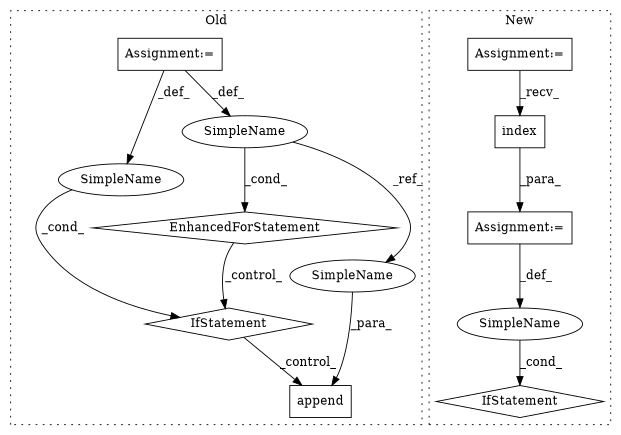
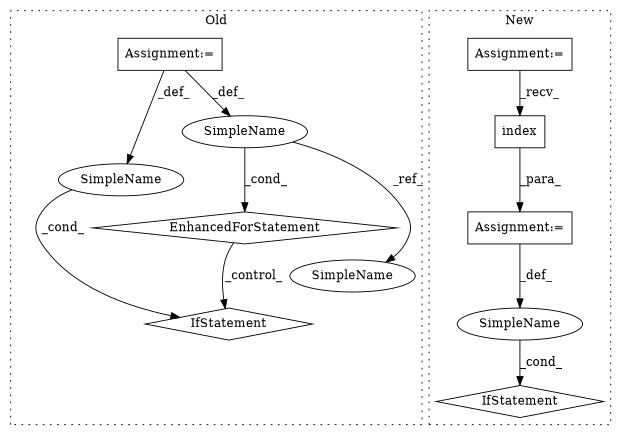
(320, 402) -> none
